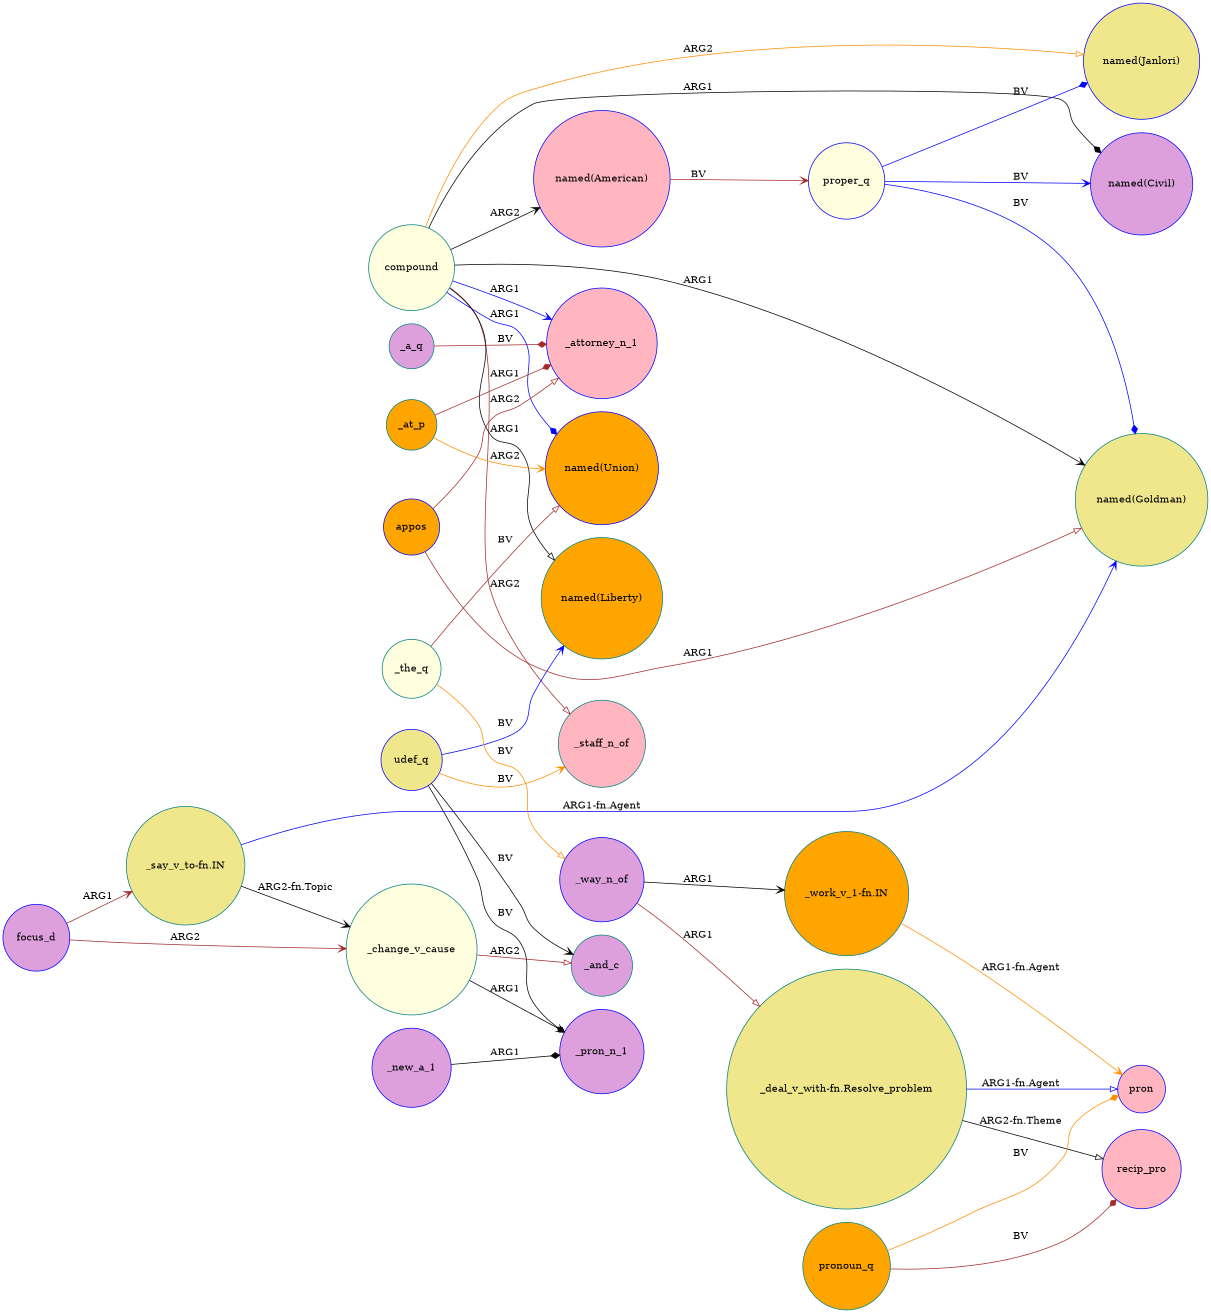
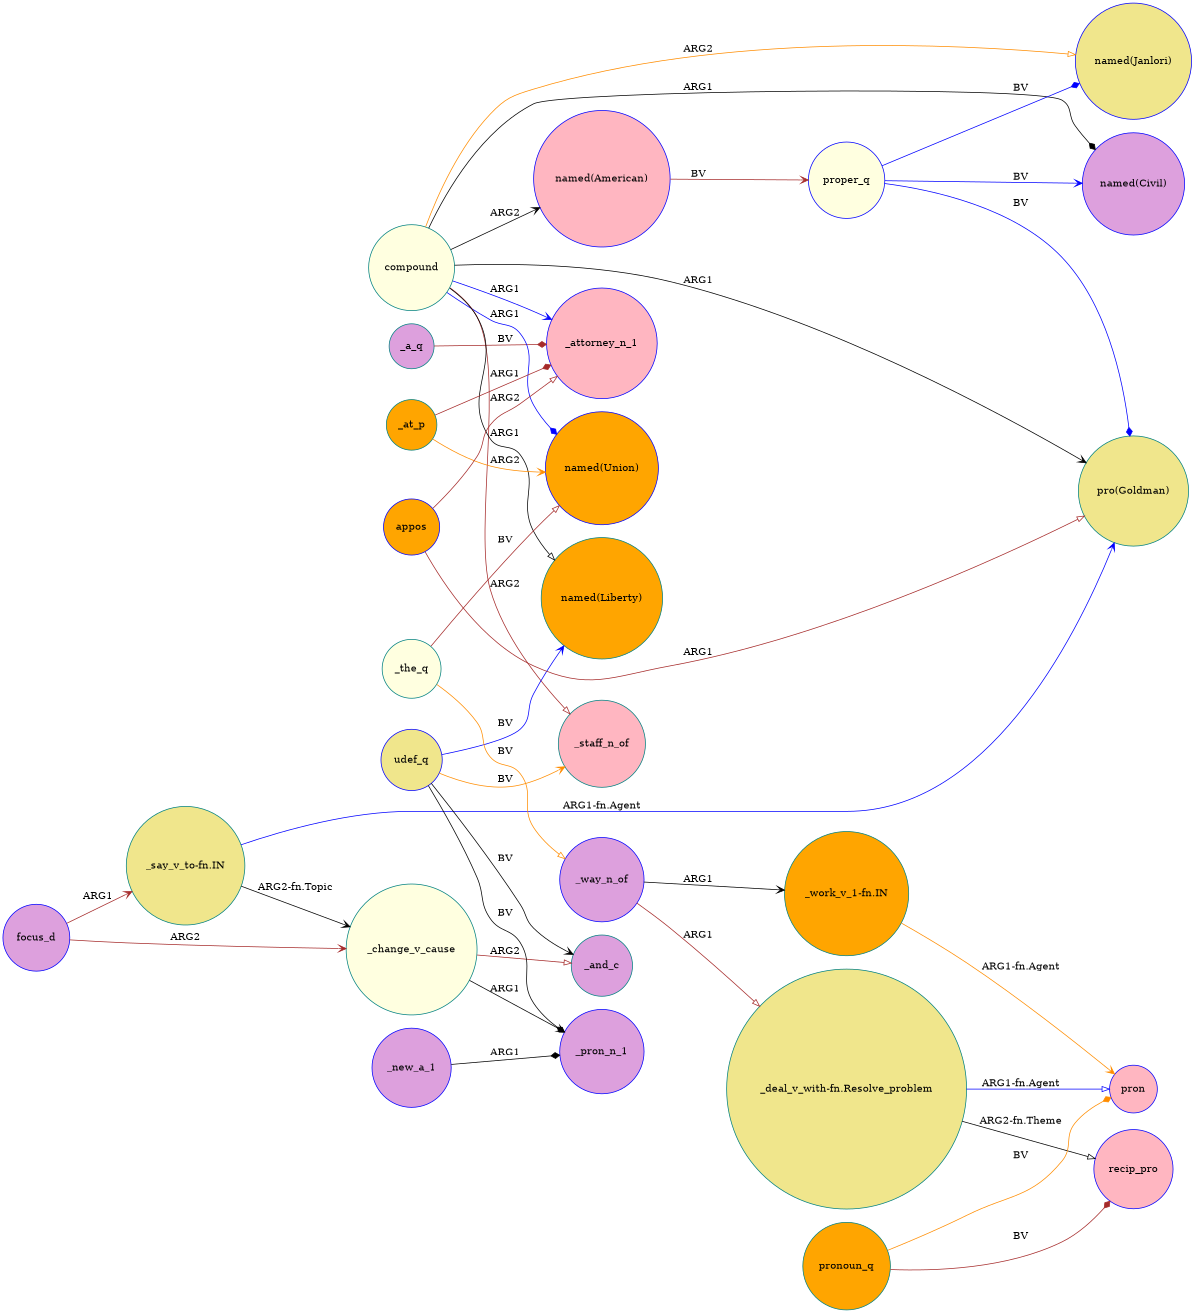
(1142, 500) -> (1133, 491)
